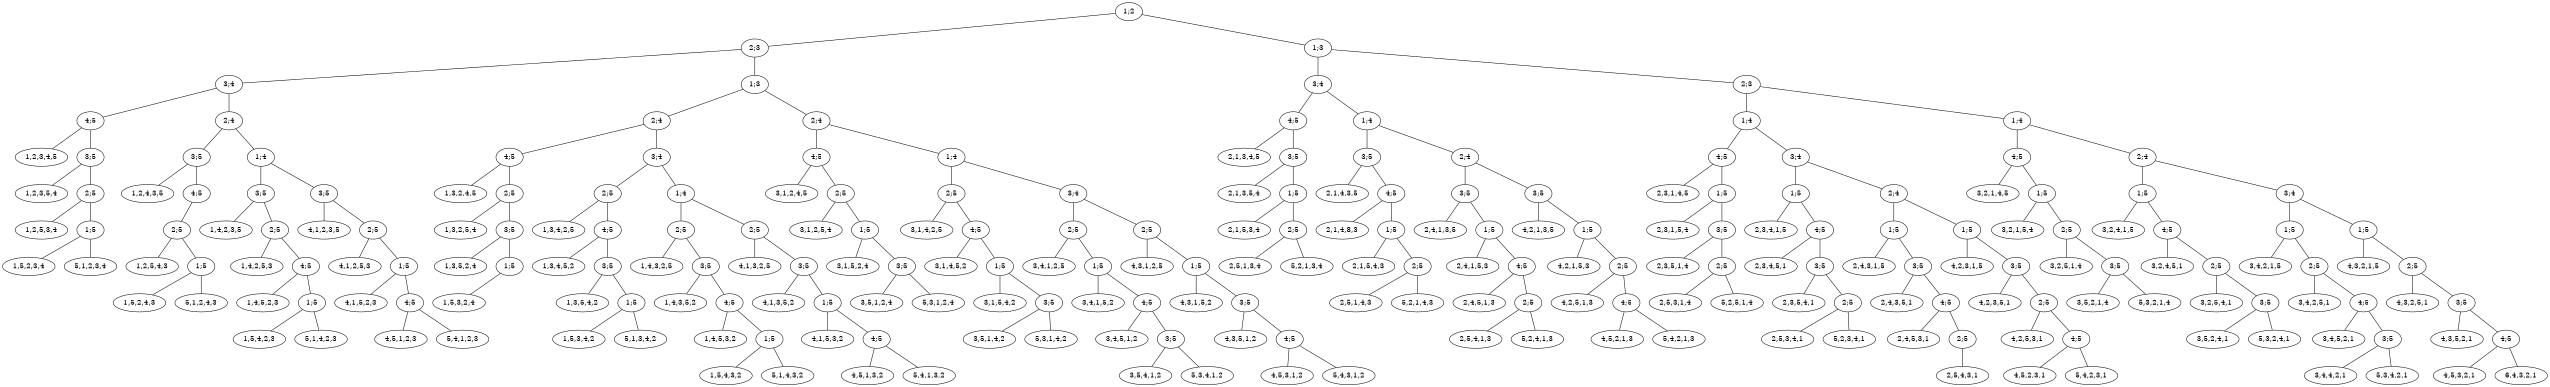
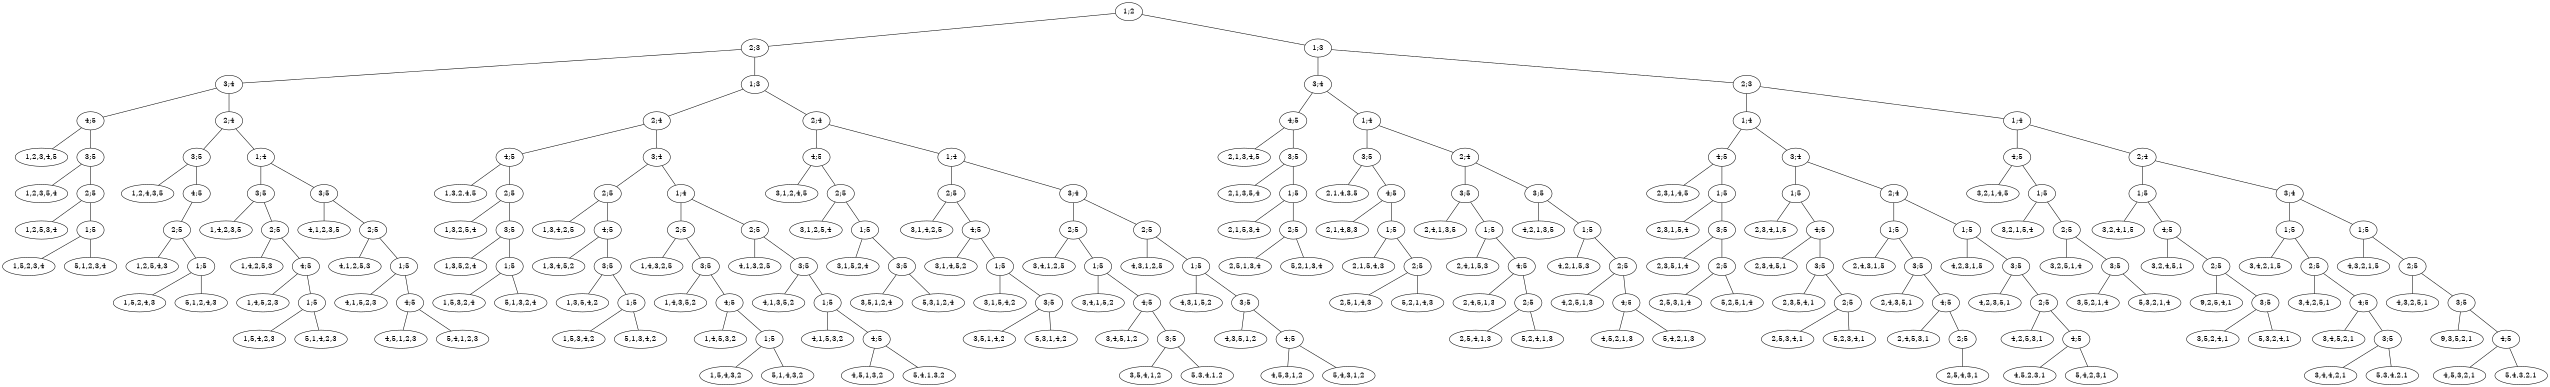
none -> (521, 303)
(2216, 303) -> (2216, 303)
(2457, 339) -> (2457, 339)
(2521, 376) -> (2521, 376)
